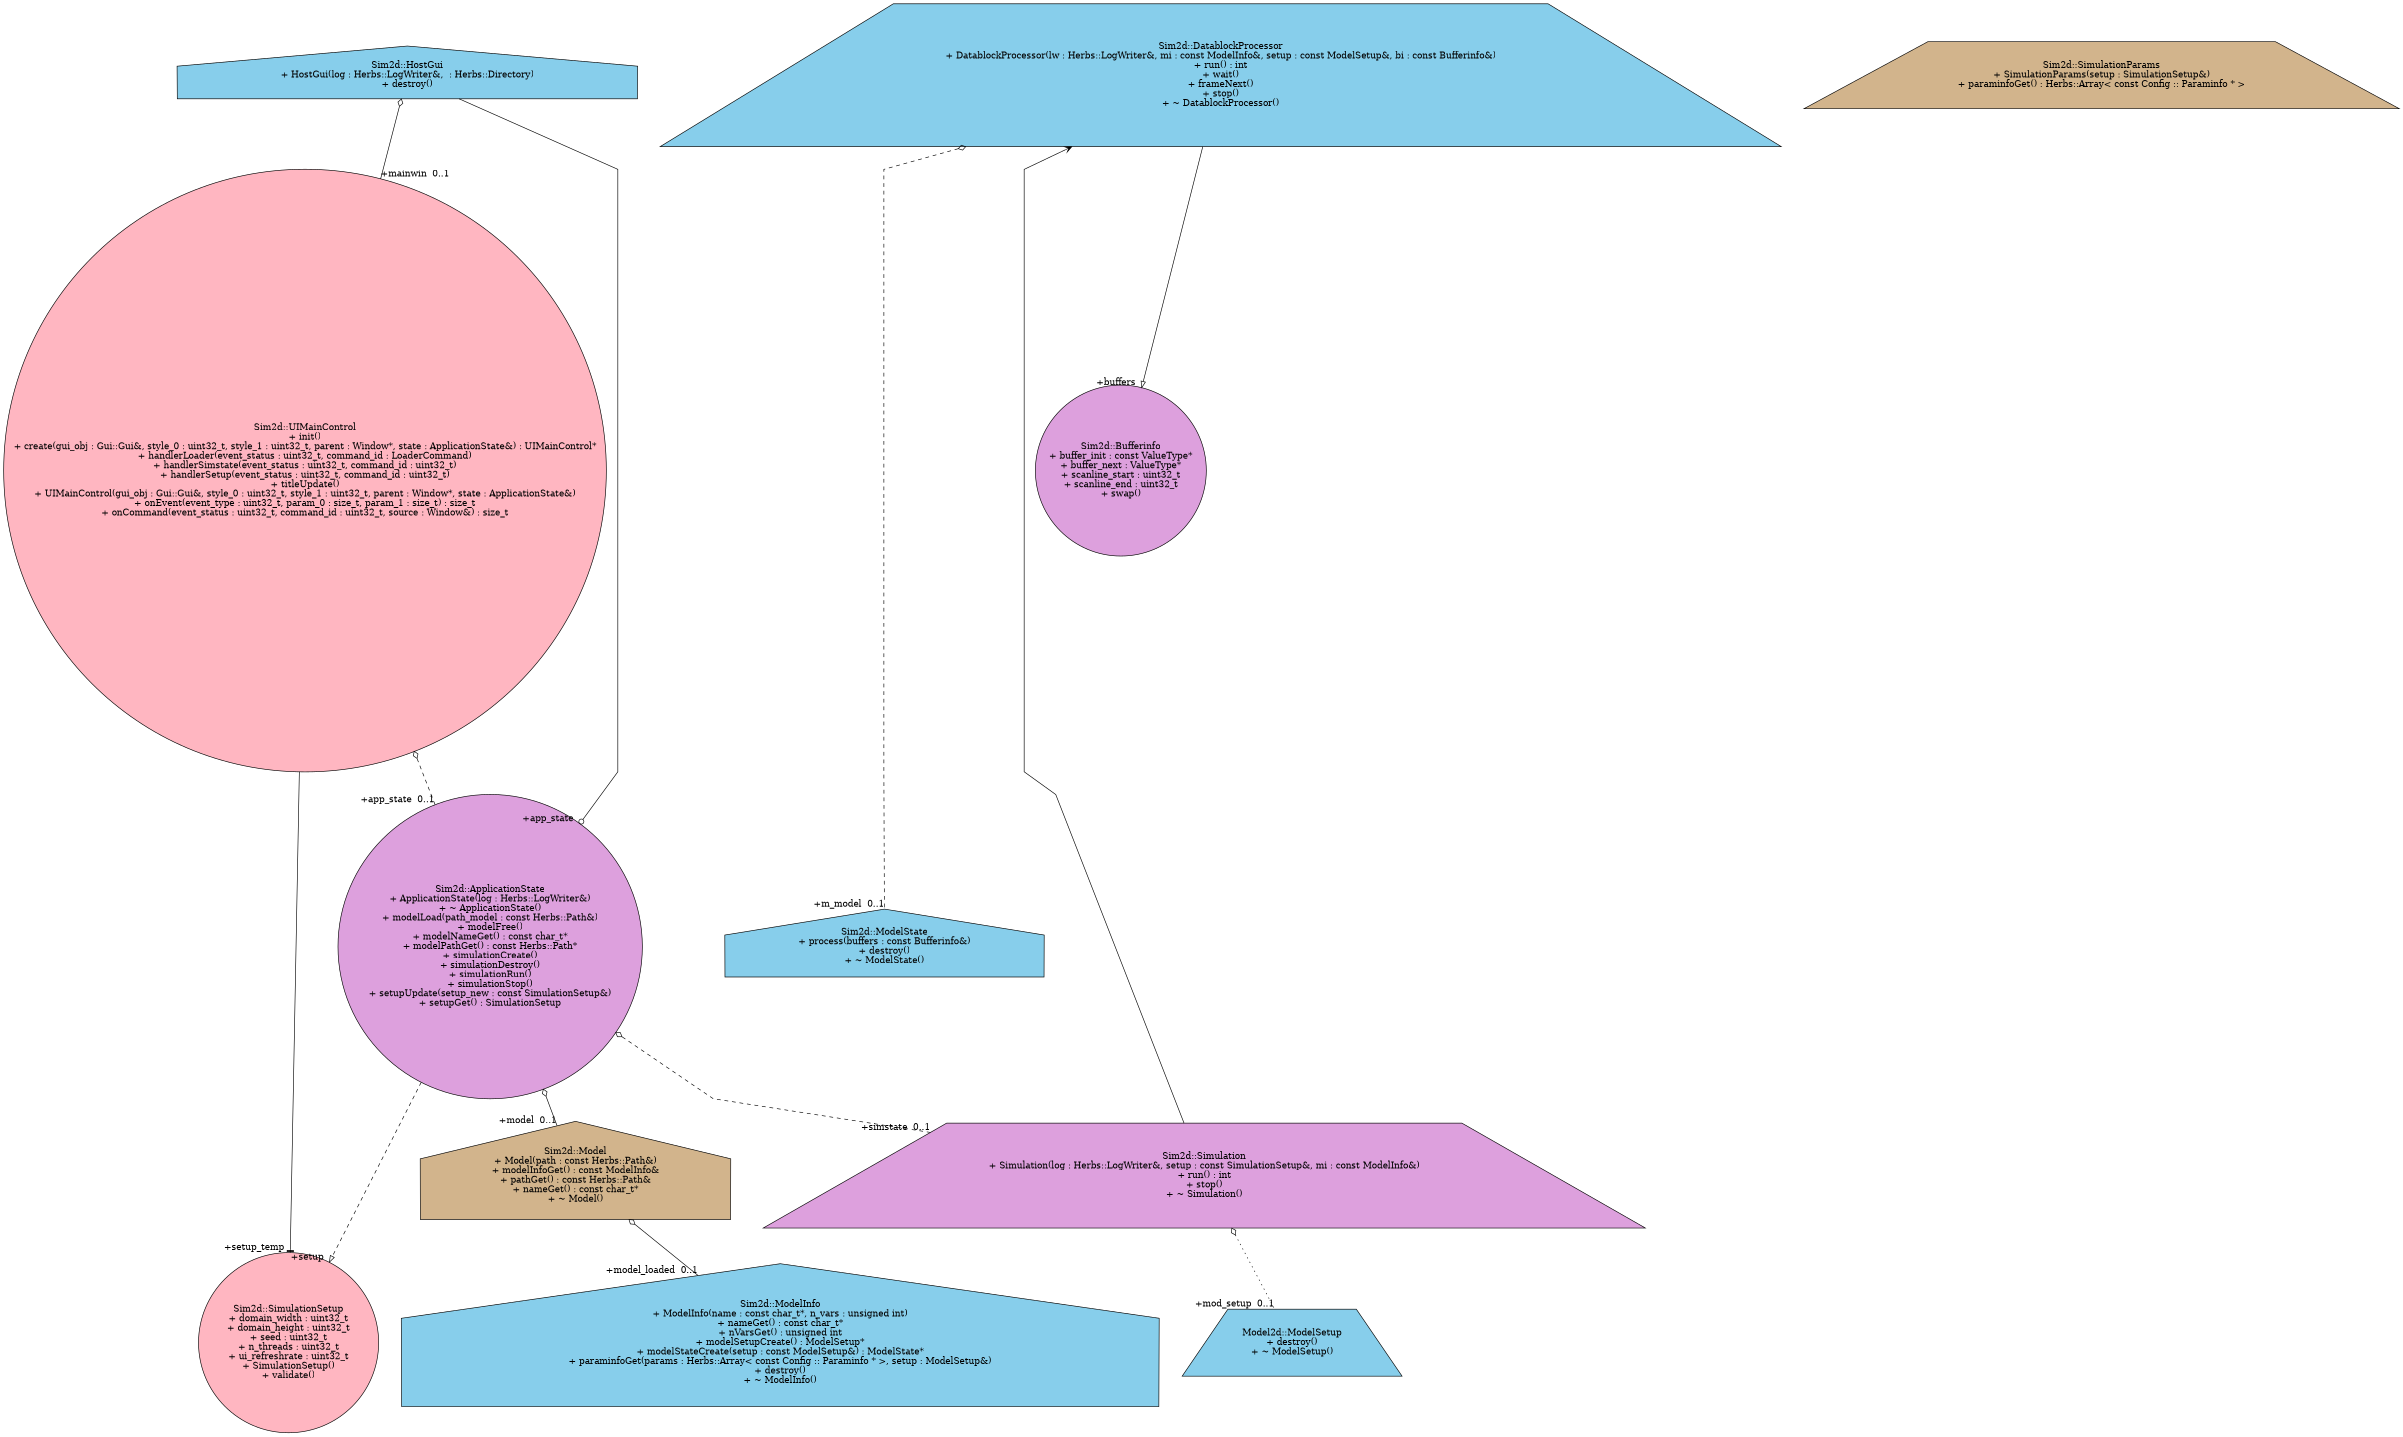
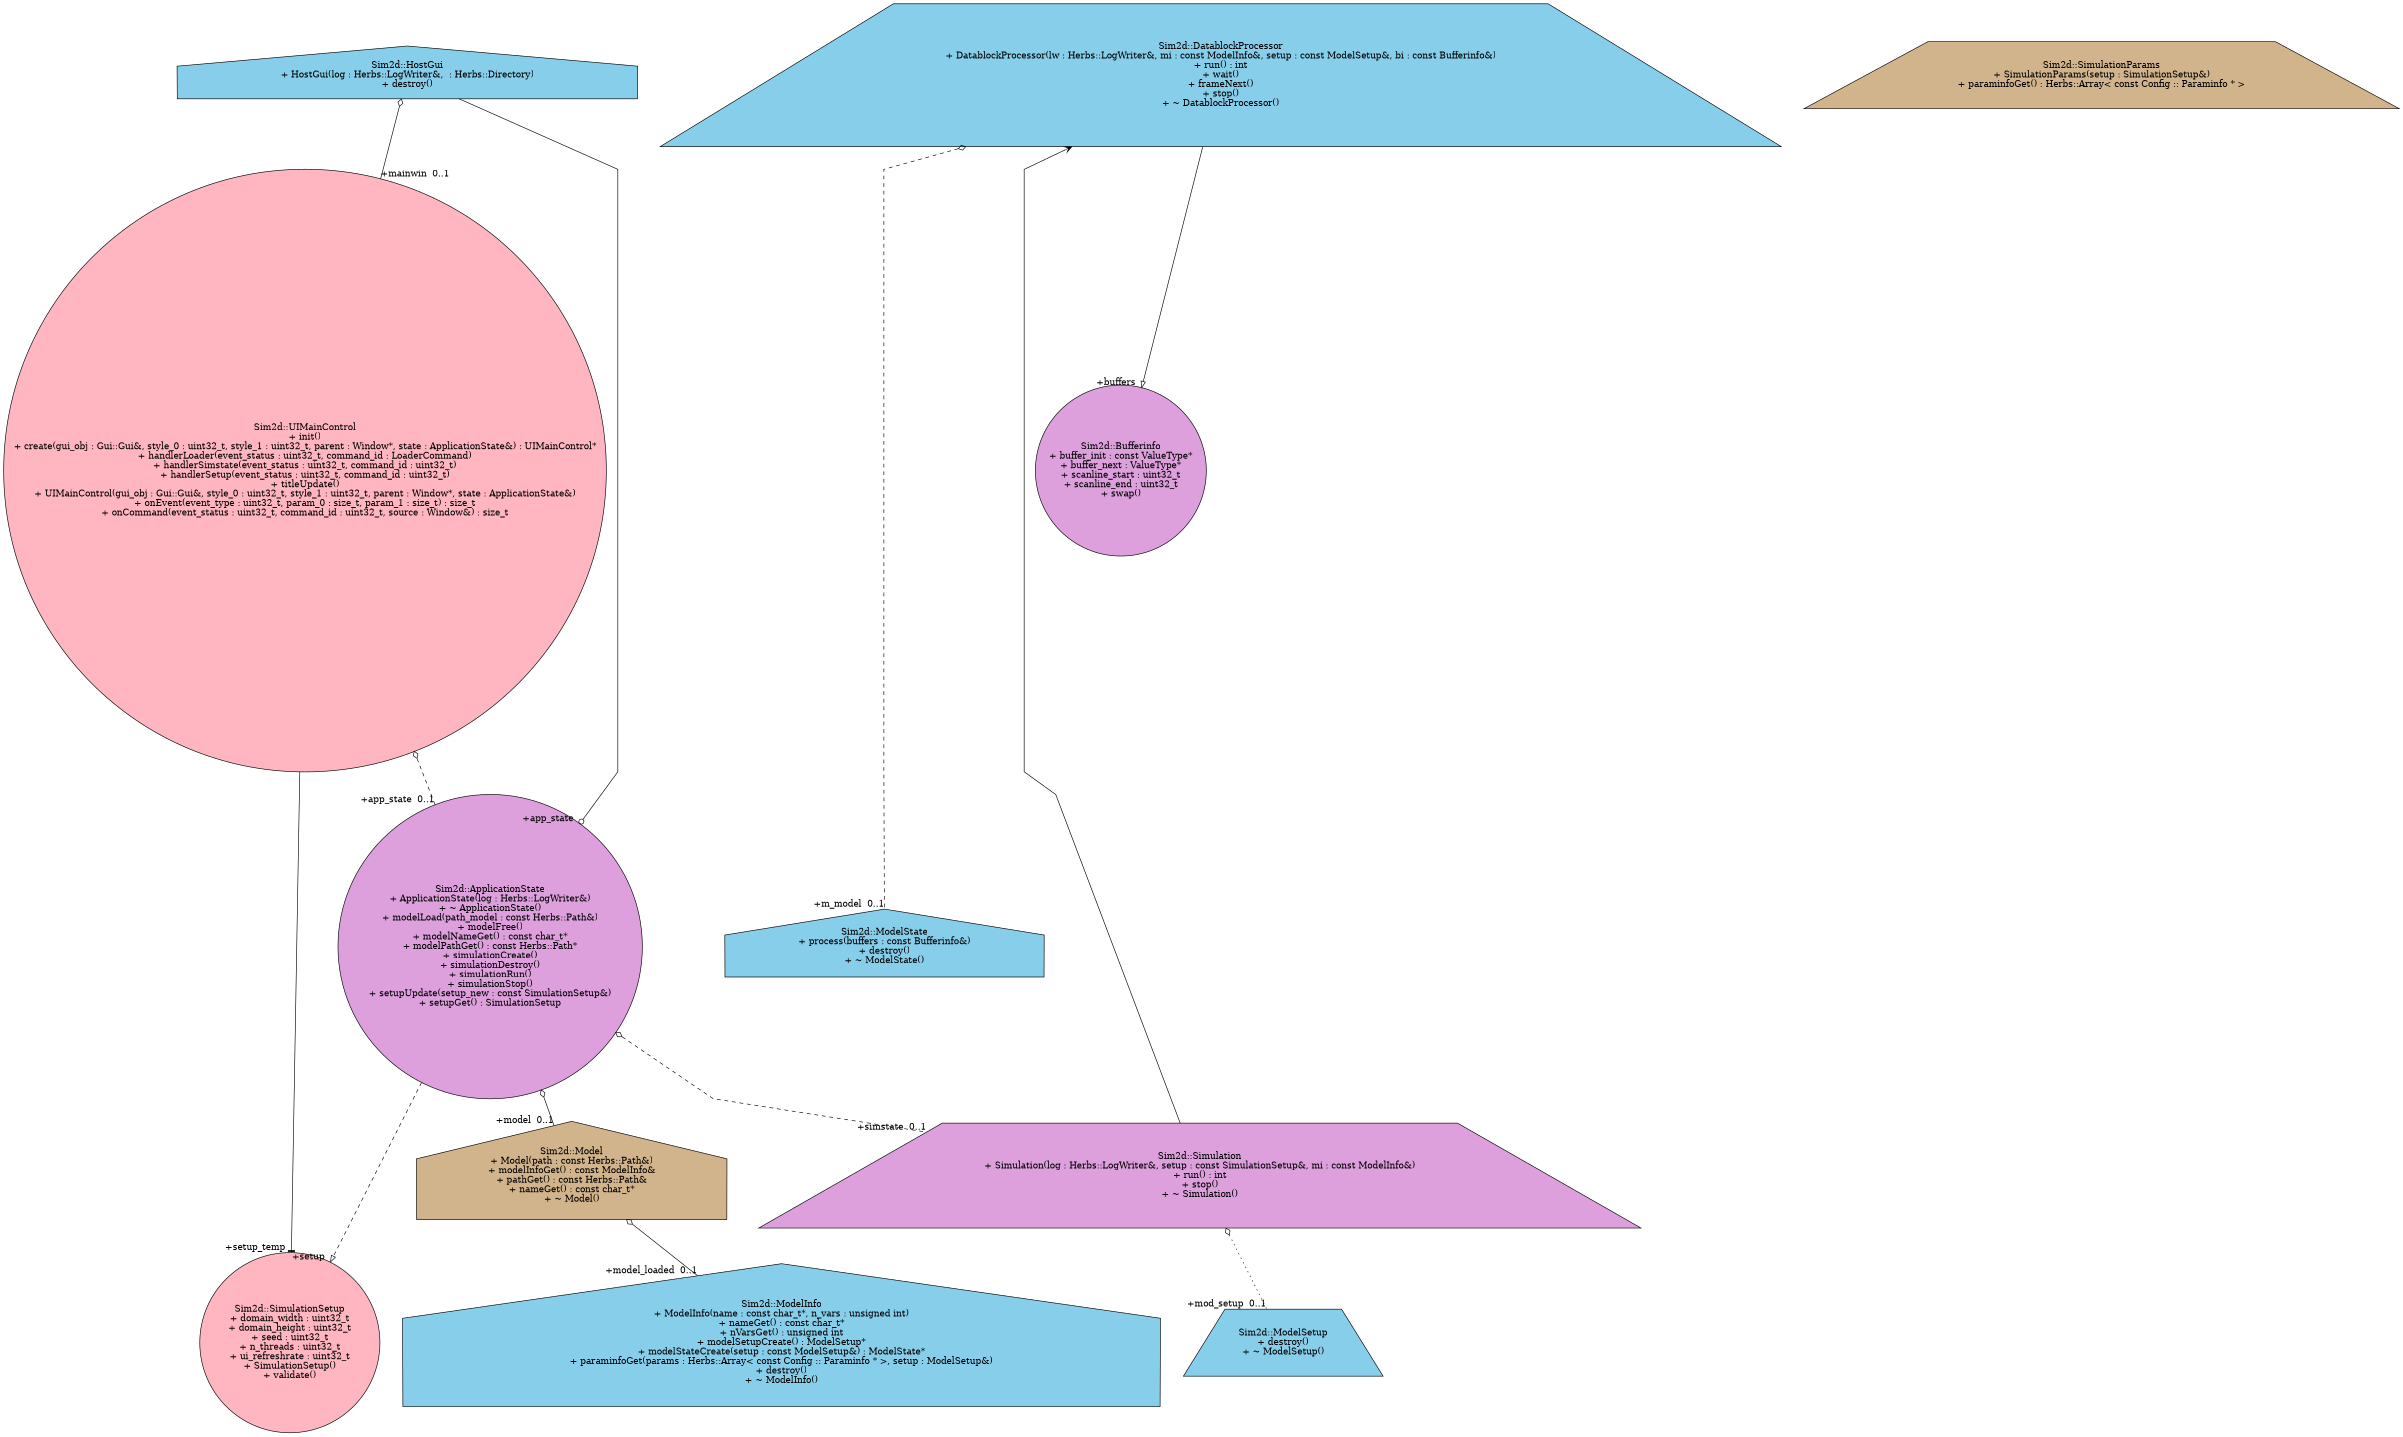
(1292, 1343) -> (1283, 1343)
